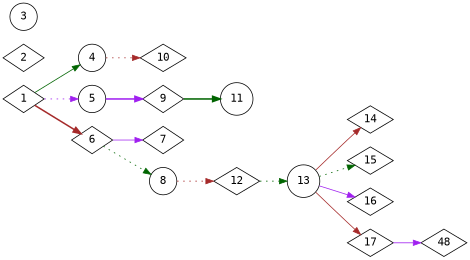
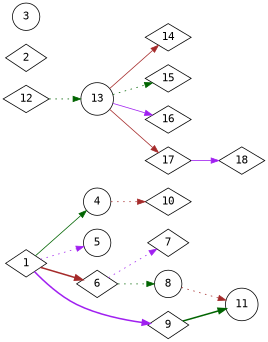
(120, 99) -> (83, 307)
(124, 140) -> (129, 265)
(191, 181) -> (200, 293)
(444, 243) -> (242, 161)
